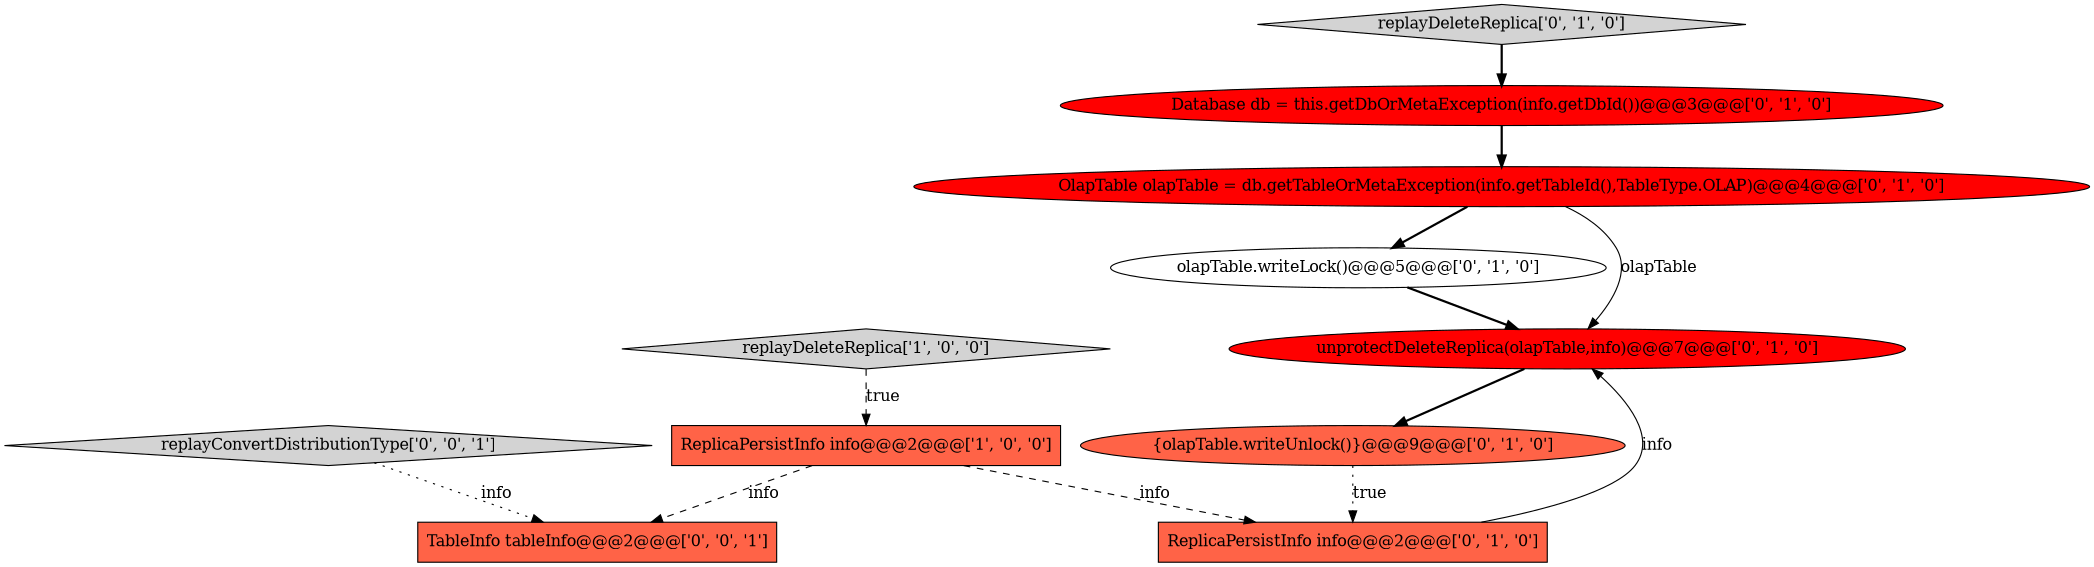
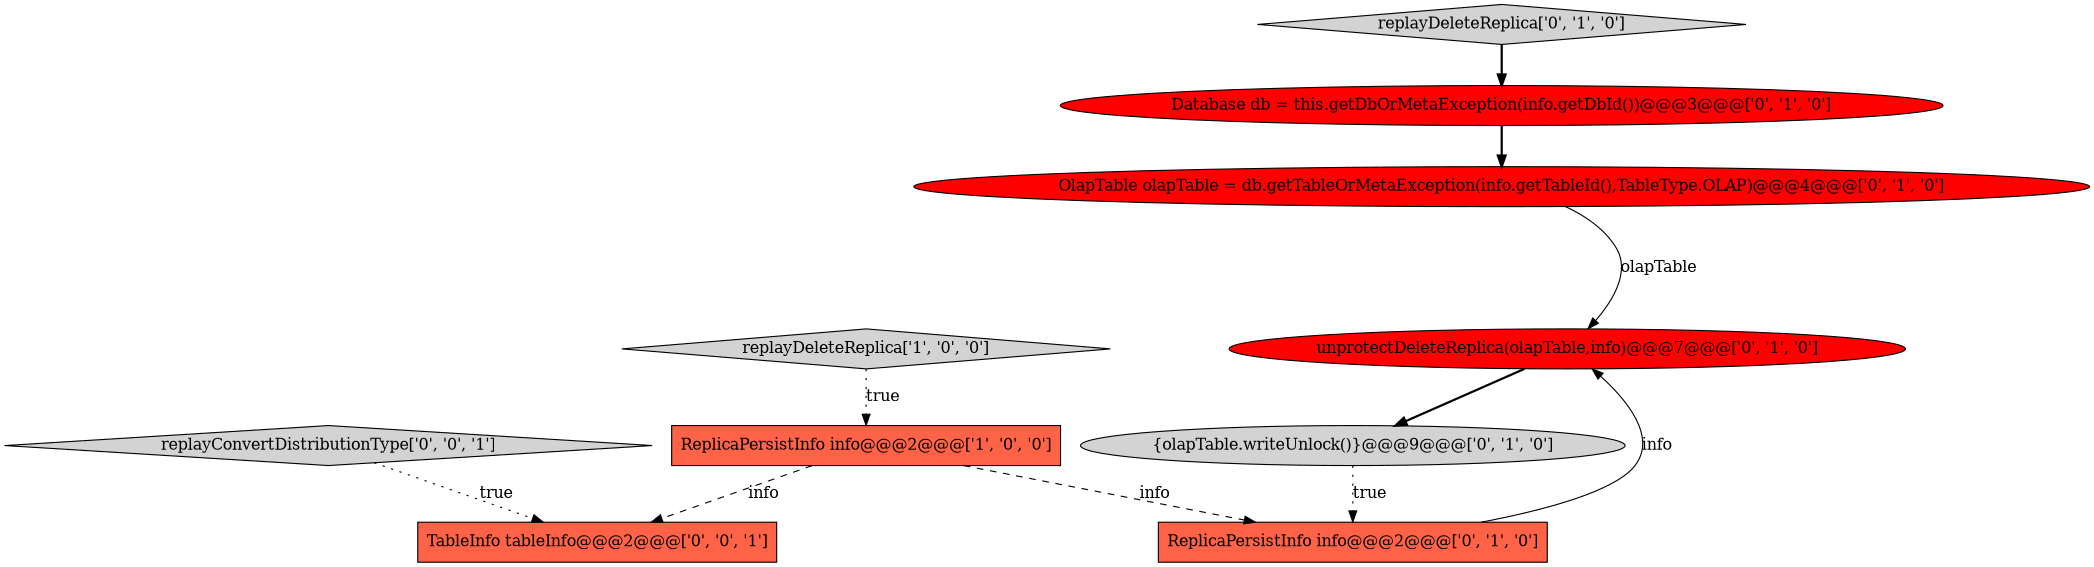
(1358, 268) -> none
(866, 392) -> (866, 392)
(1353, 446) -> (1353, 446)
(497, 494) -> (497, 494)
